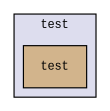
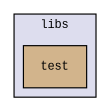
(55, 25) -> (55, 25)
